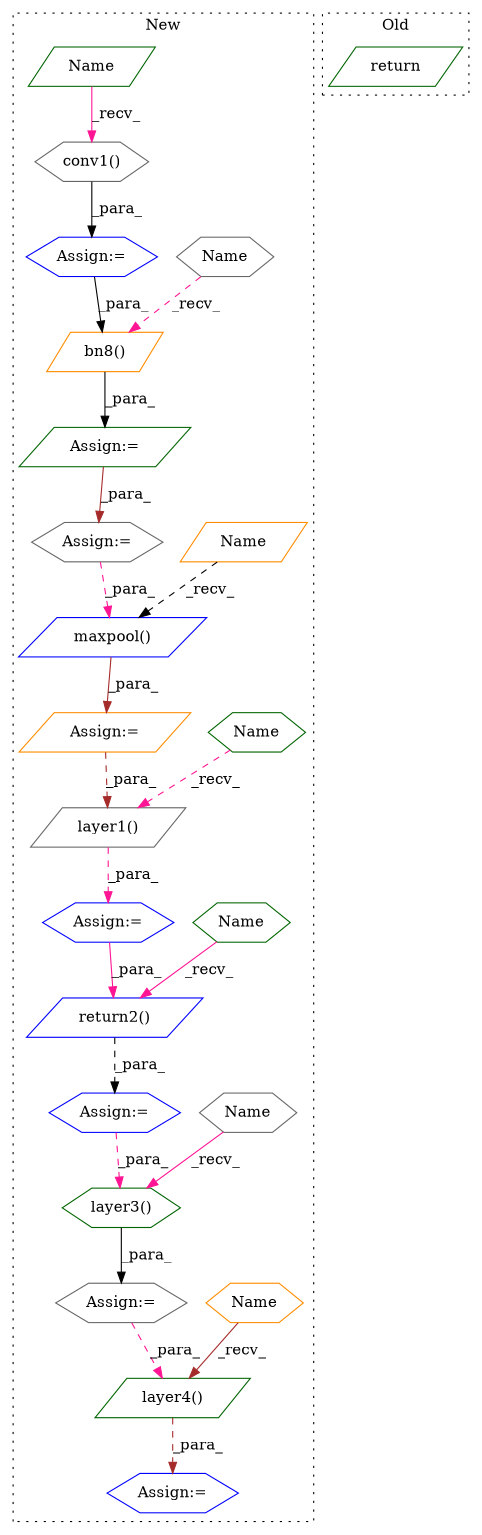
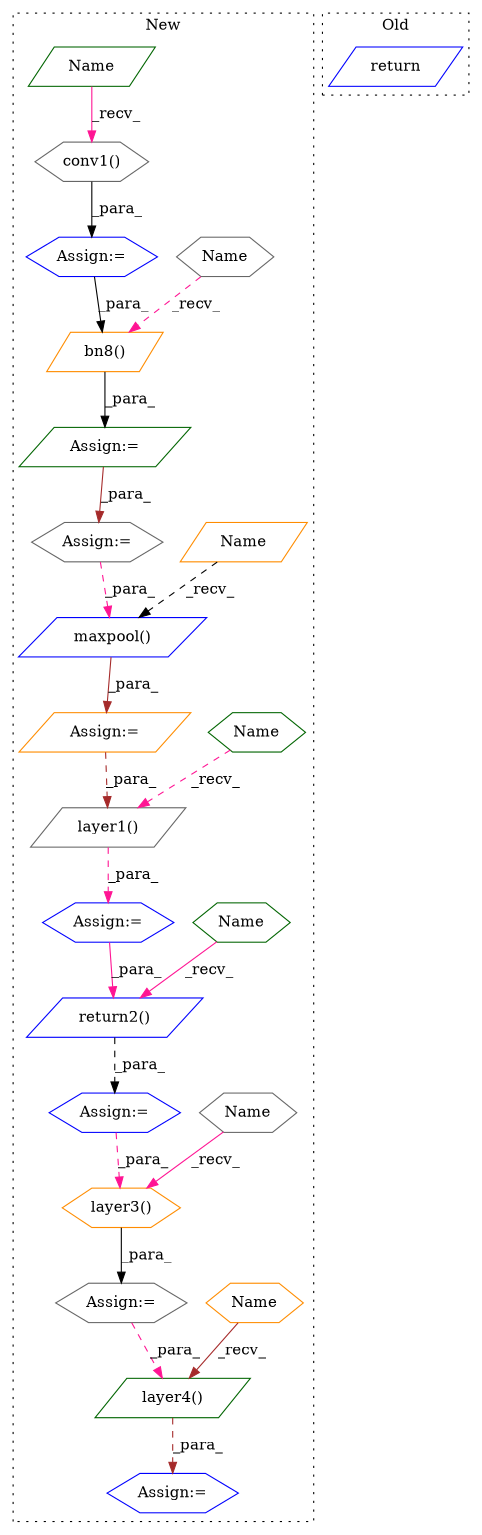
(396, 67) -> (396, 67)
(121, 1208) -> (121, 1208)
